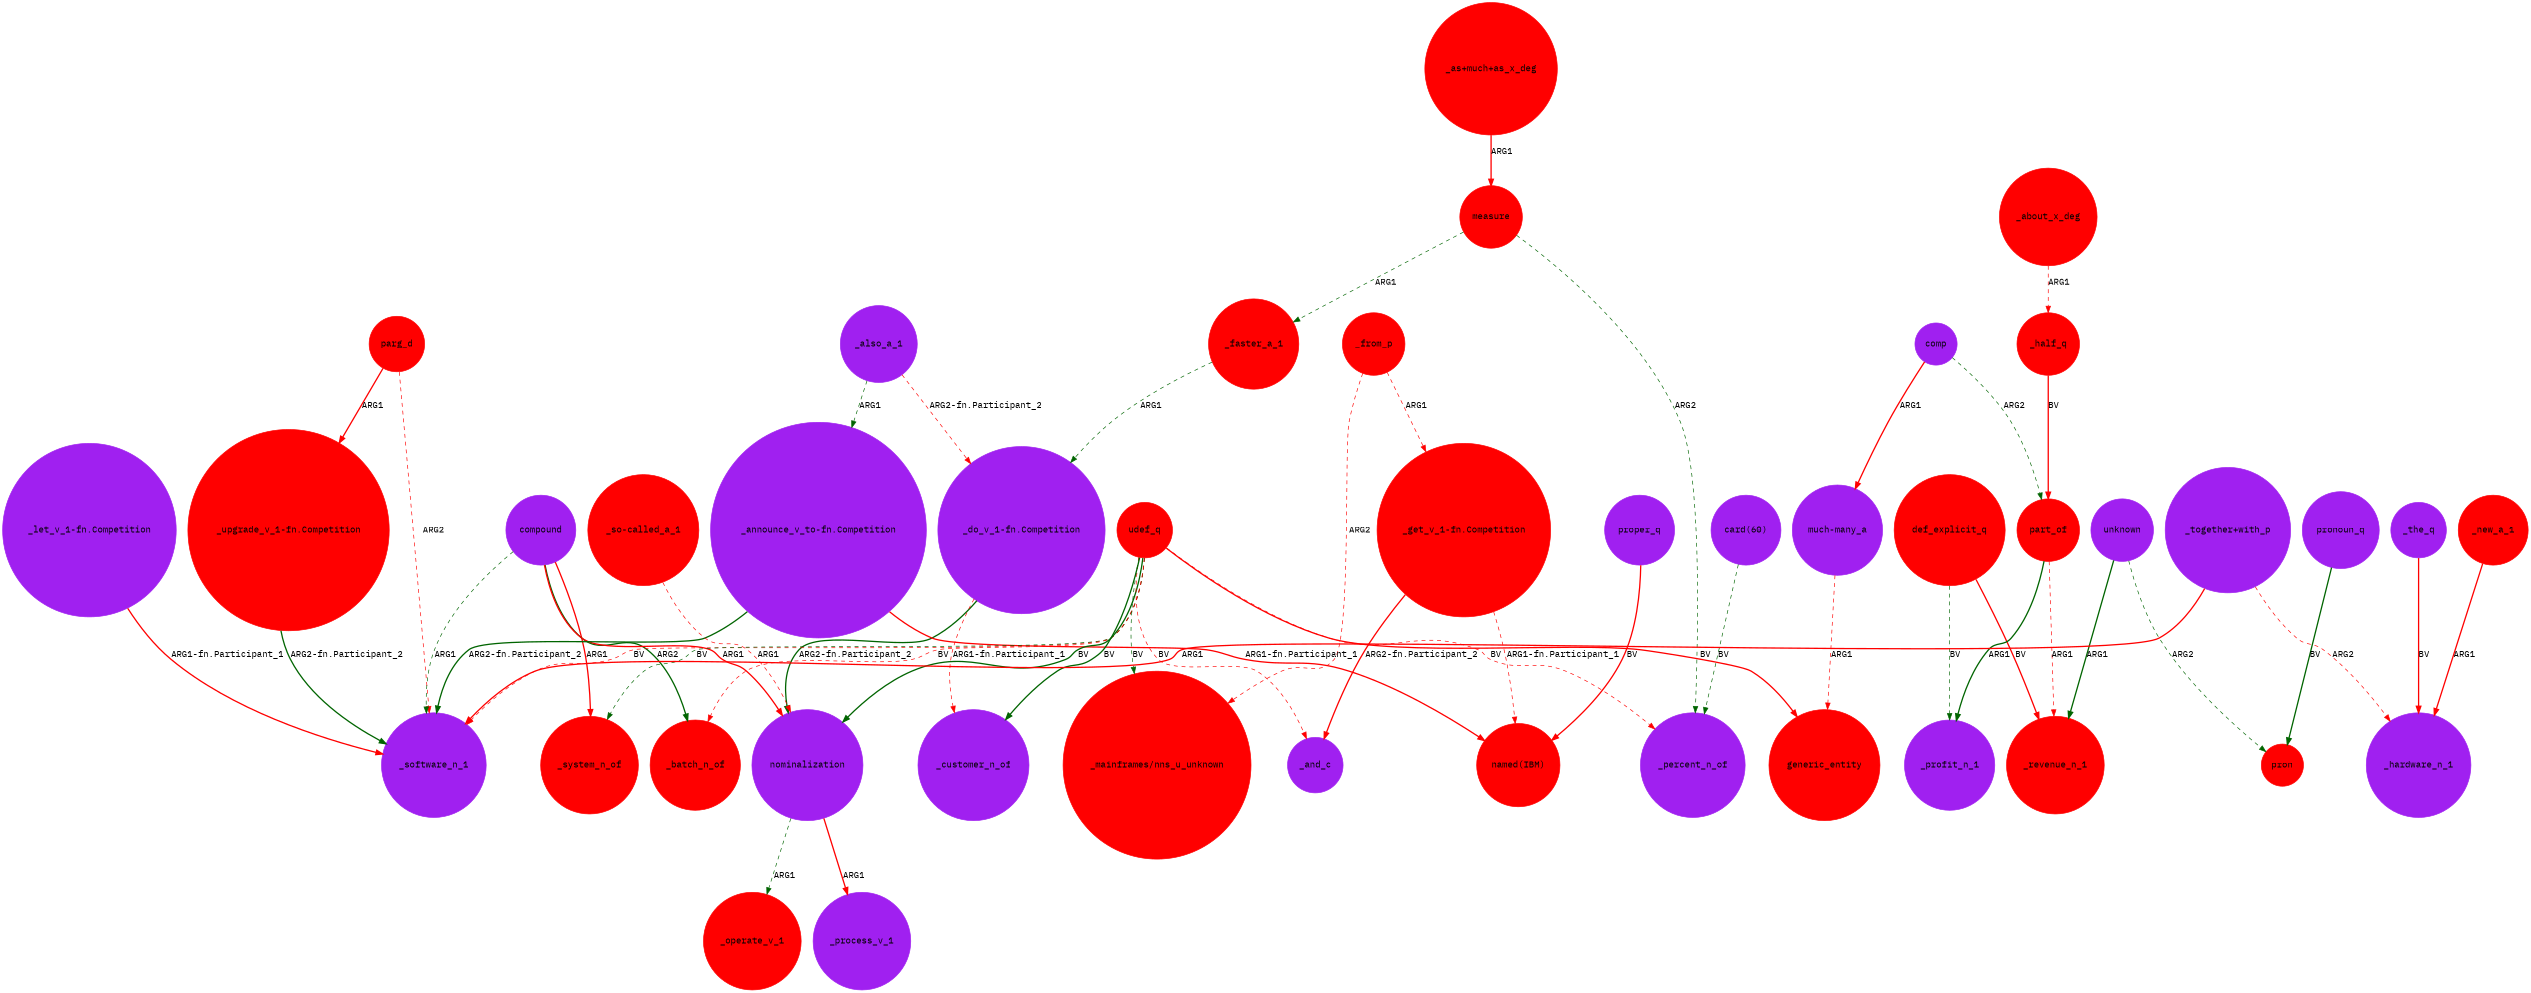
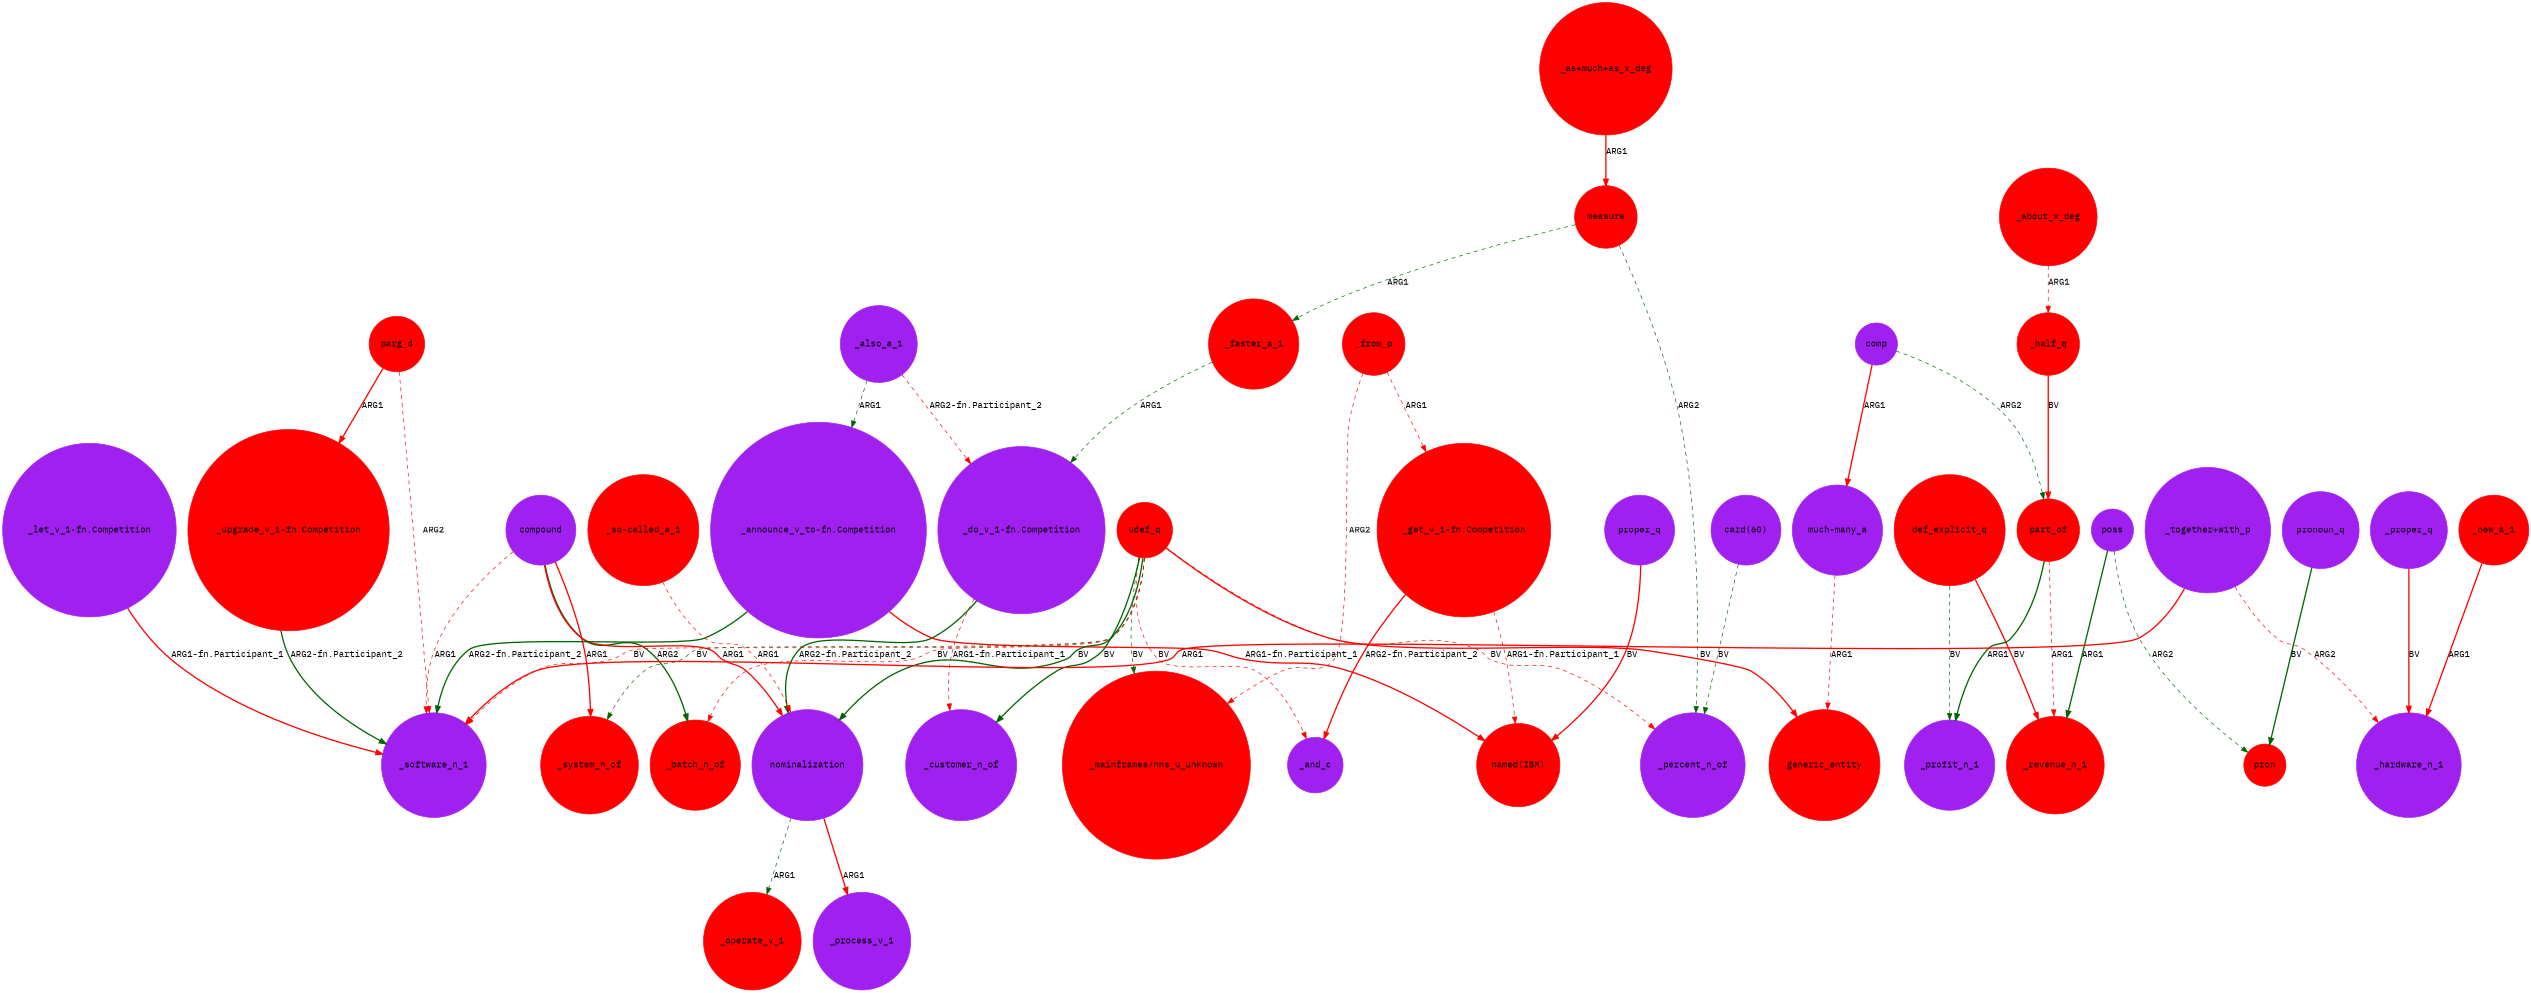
(2122, 530) -> (2112, 530)
(2419, 530) -> (2409, 530)
(450, 619) -> (450, 619)
